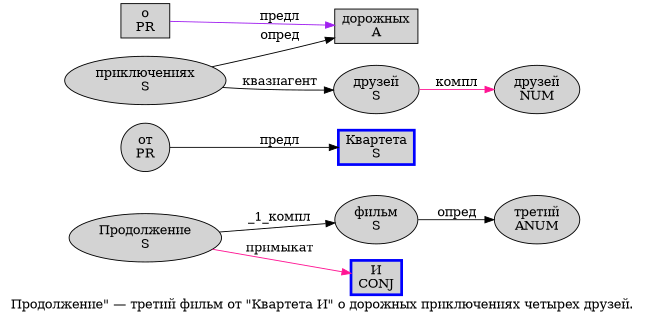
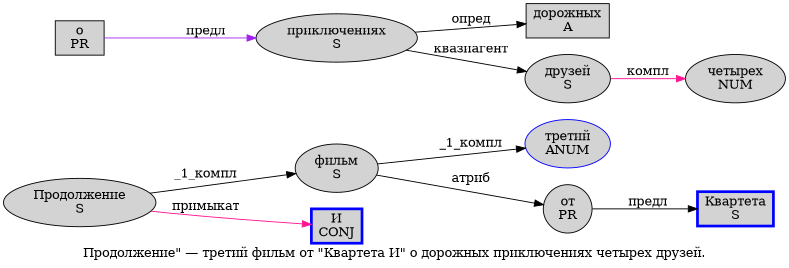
(248, 23) -> (175, 38)
(537, 90) -> (735, 79)
none -> (456, 189)
(457, 213) -> (471, 143)
(537, 220) -> (568, 144)
